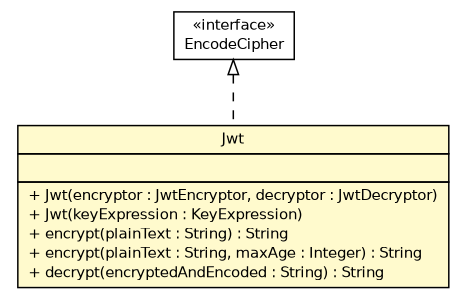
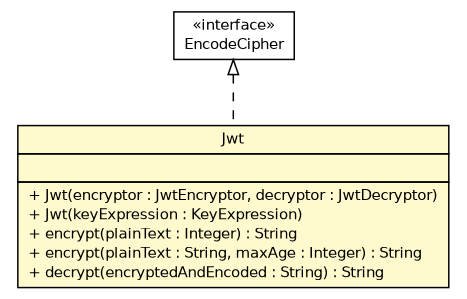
(158, 234) -> (163, 234)
